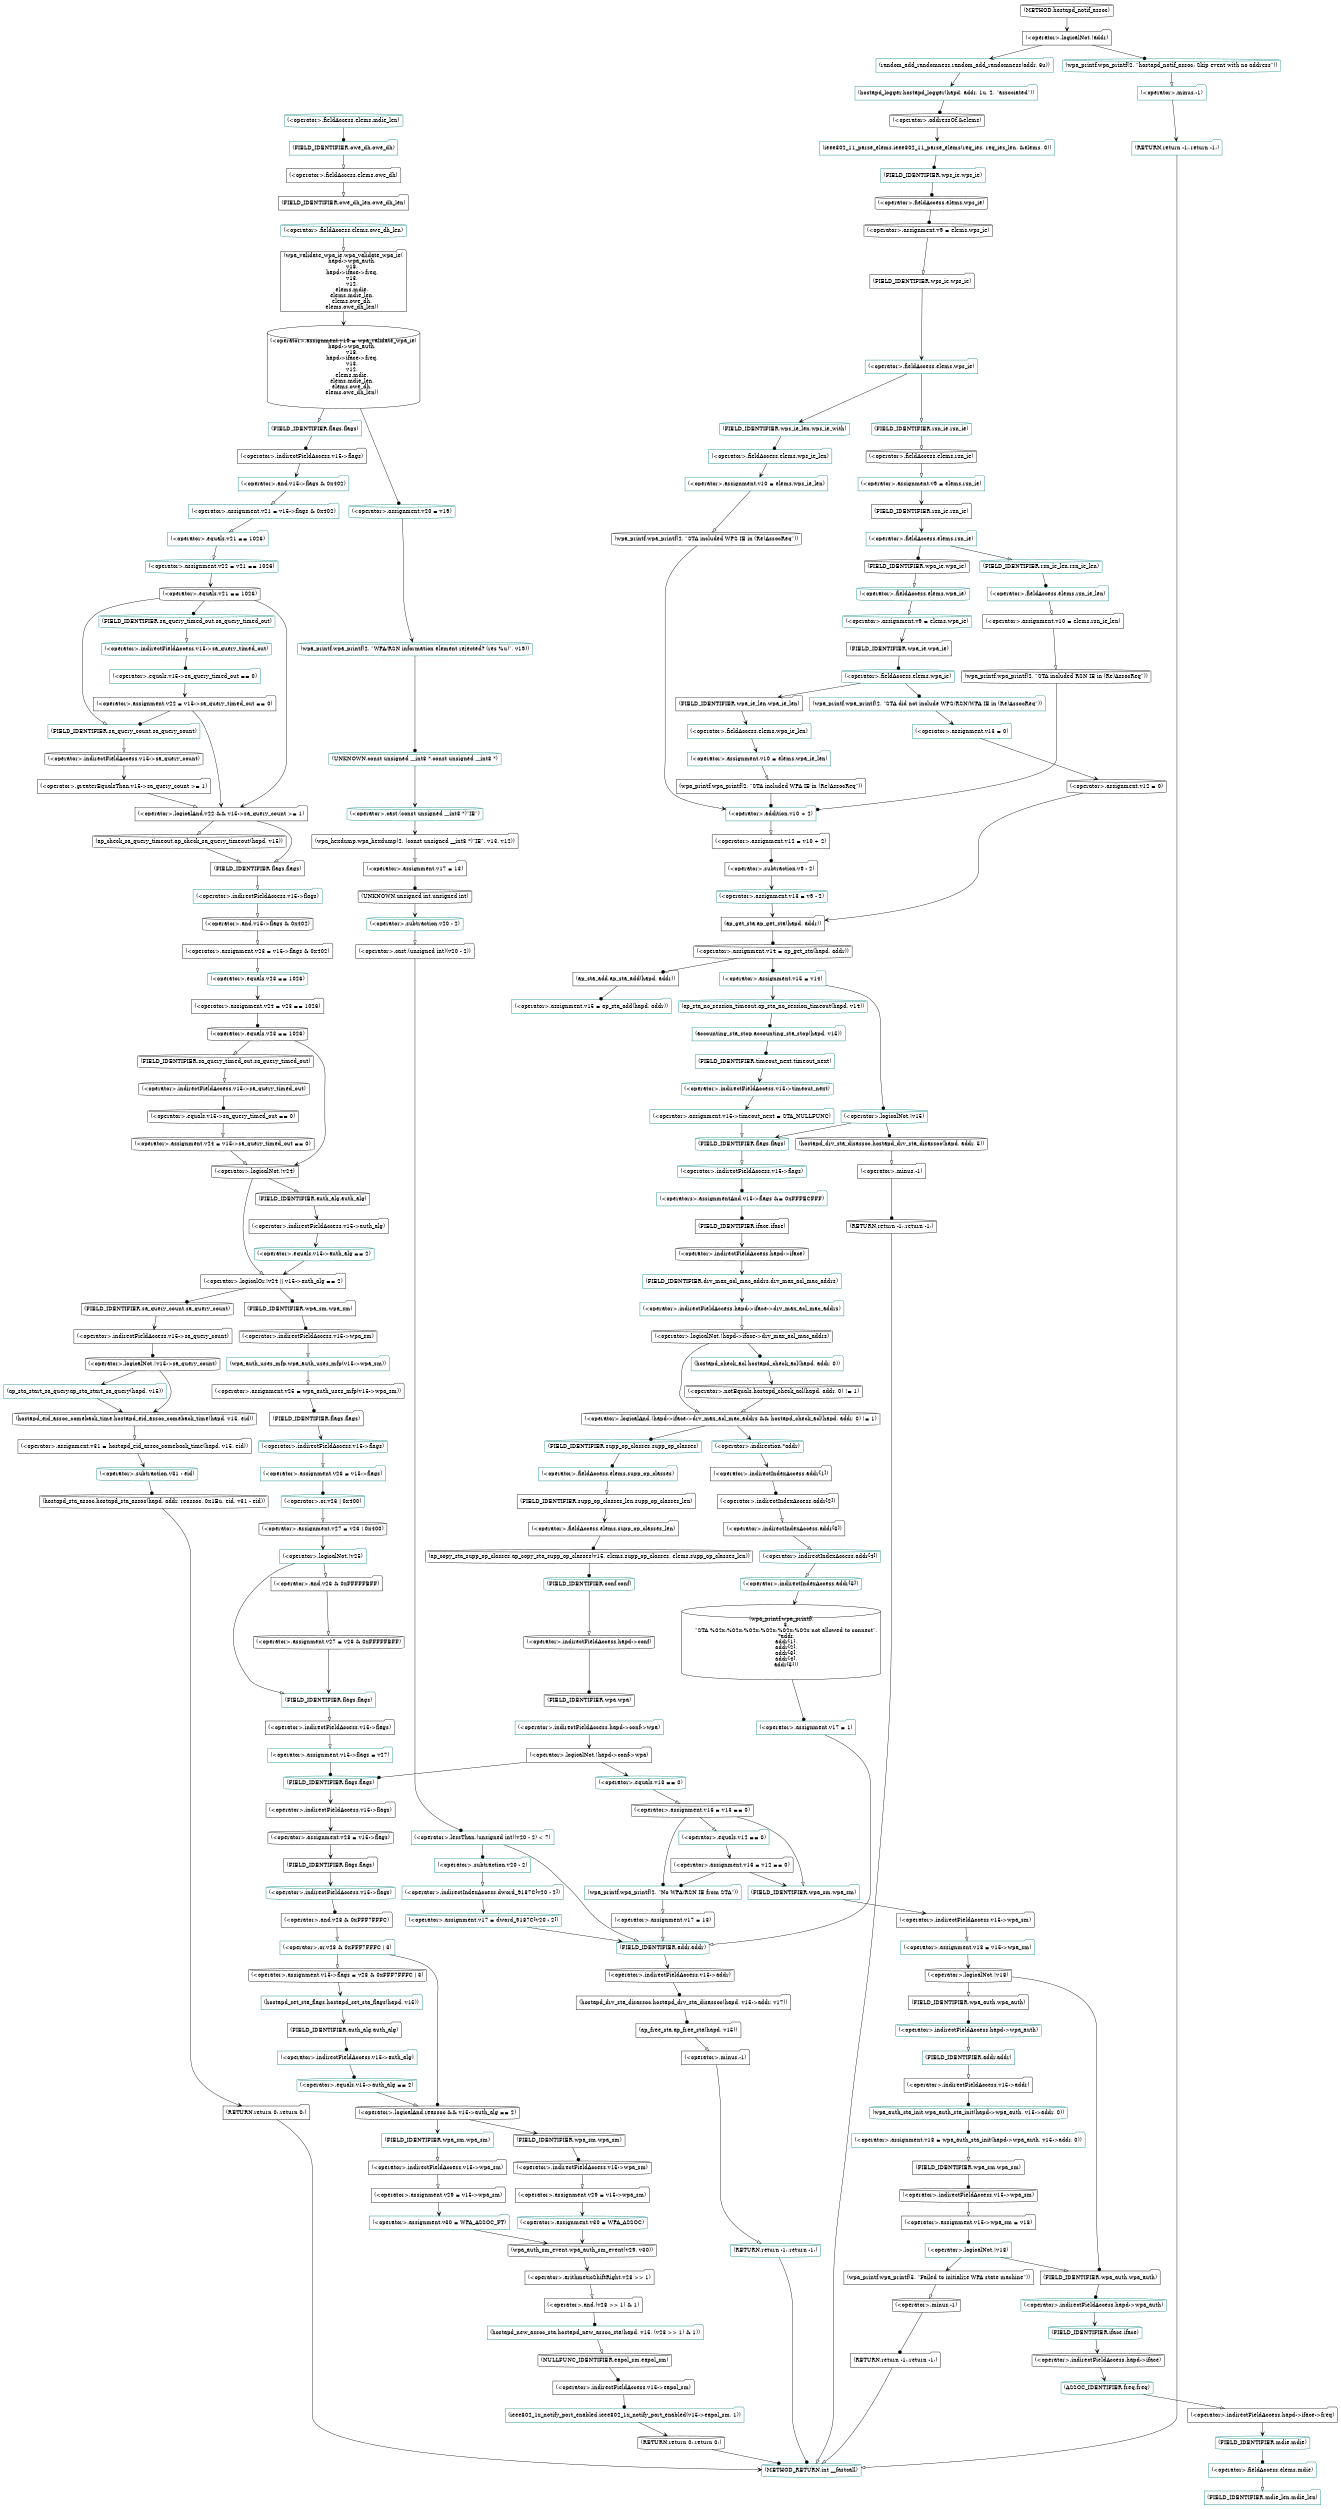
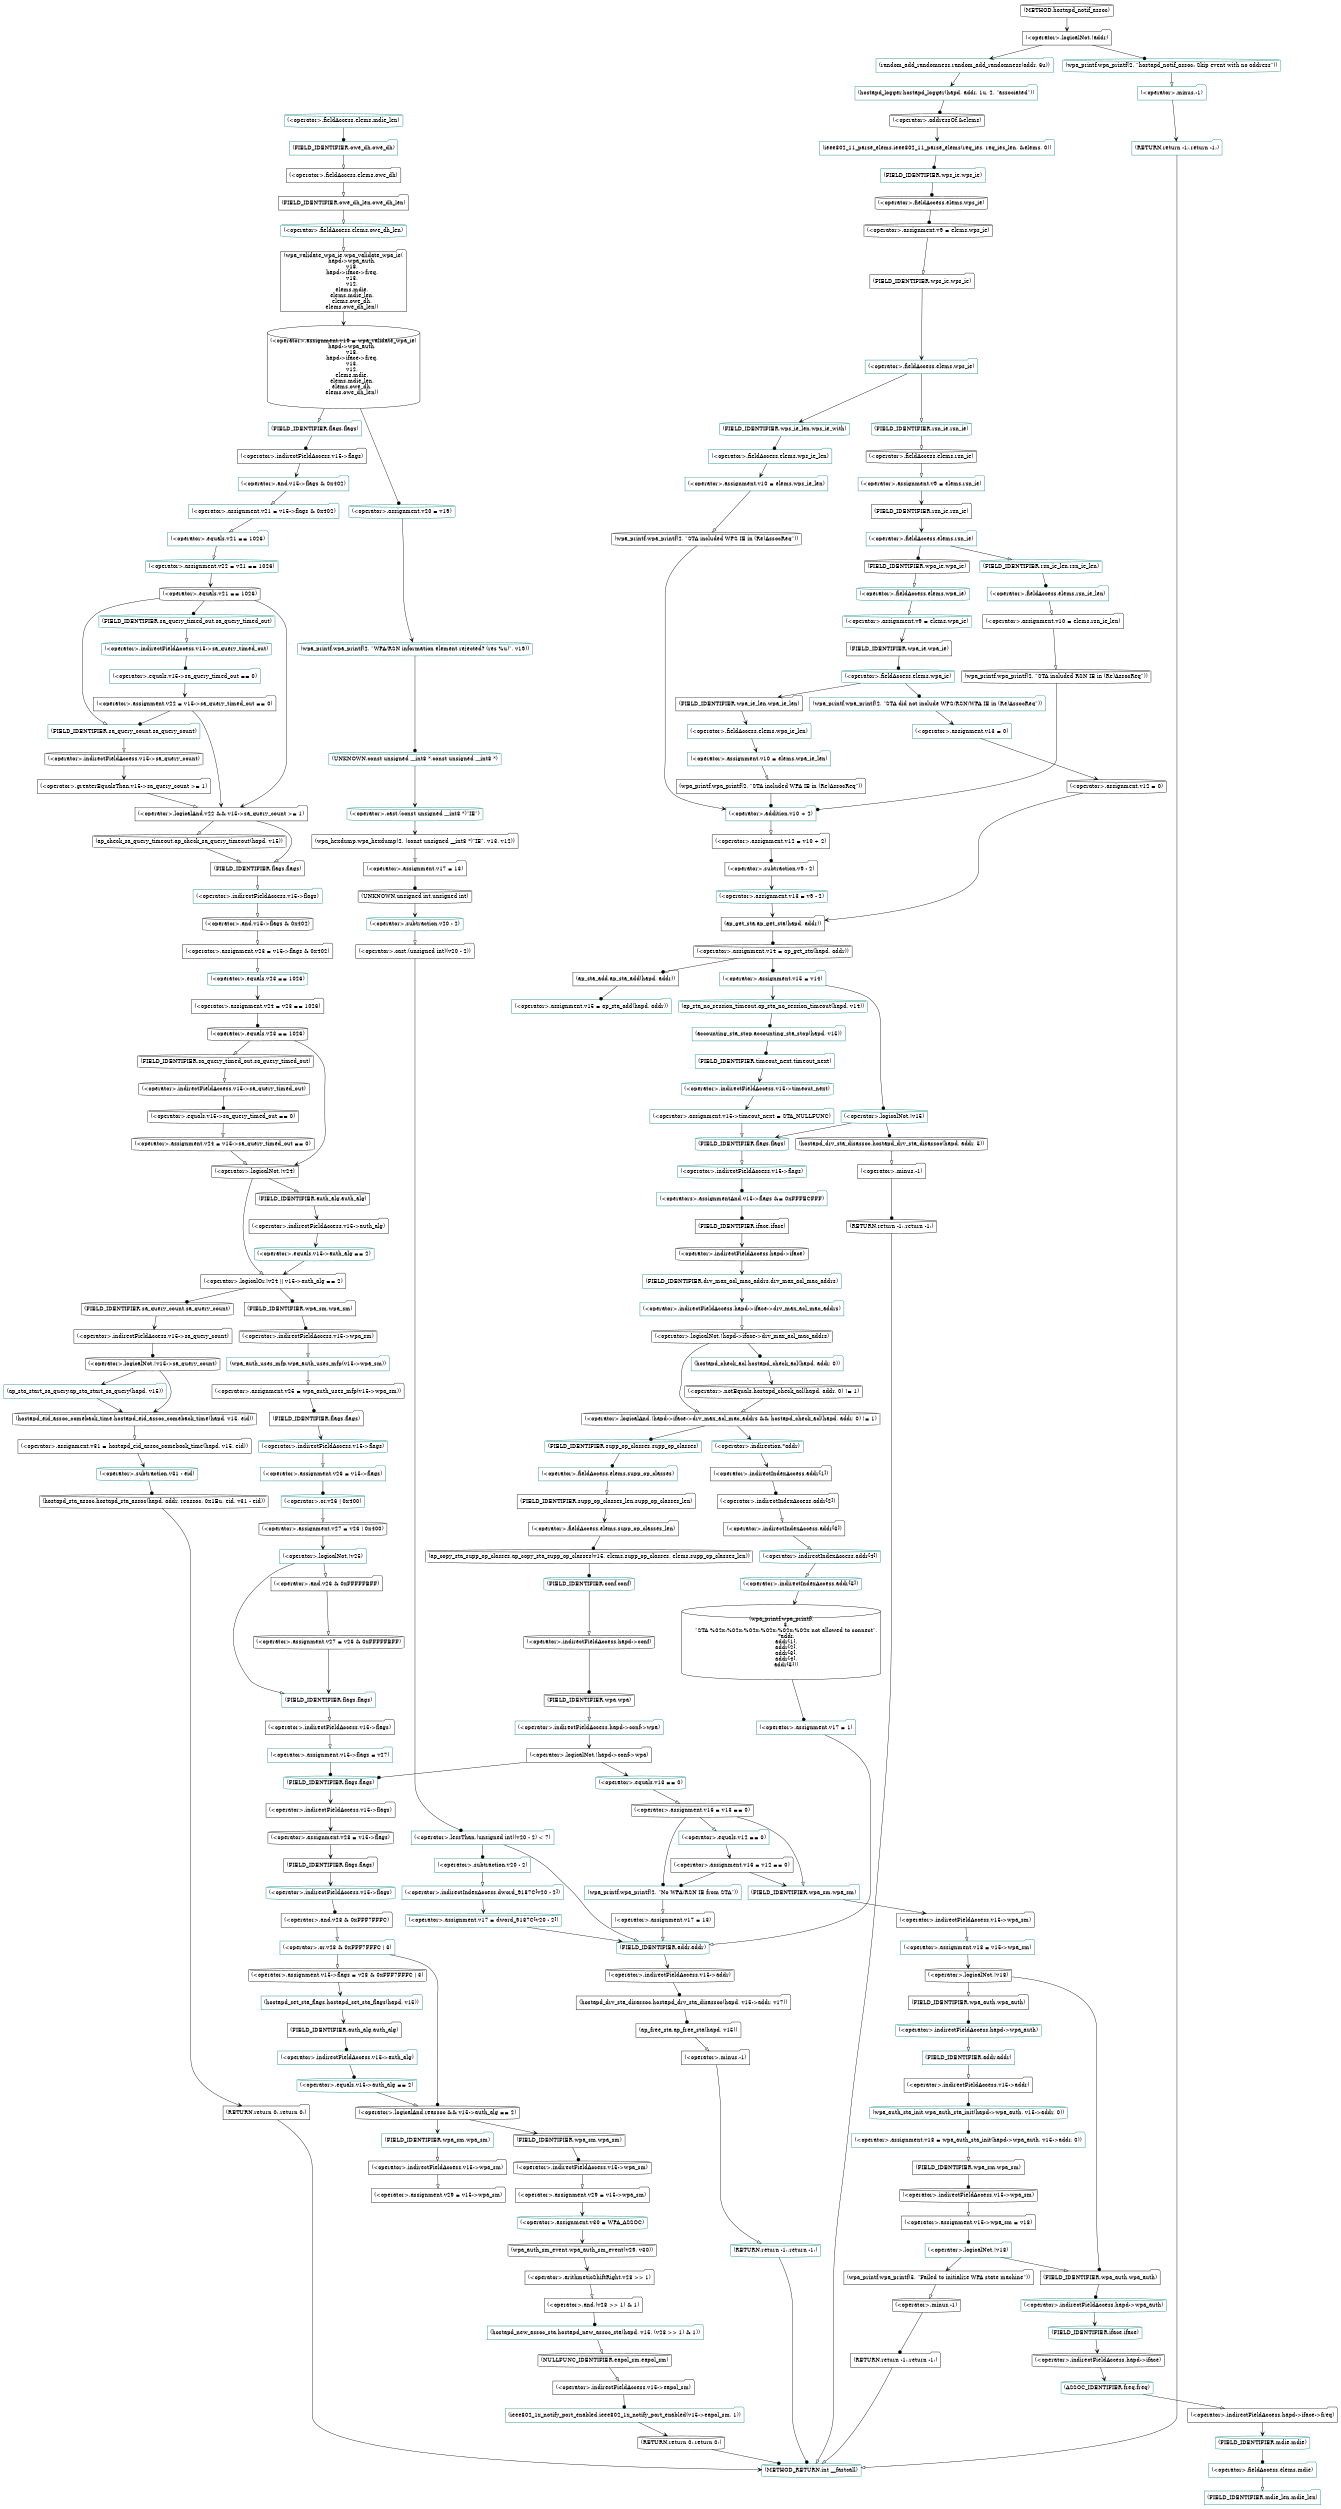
none -> (344, 215)
none -> (589, 1712)
(439, 2223) -> none
(613, 2373) -> (613, 2373)
